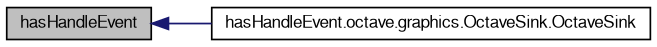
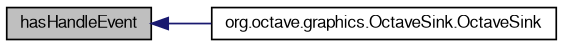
(431, 24) -> (384, 24)
